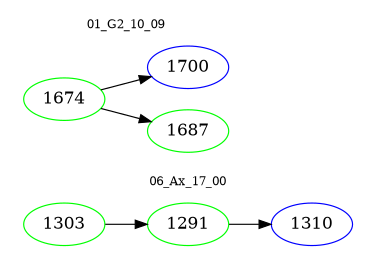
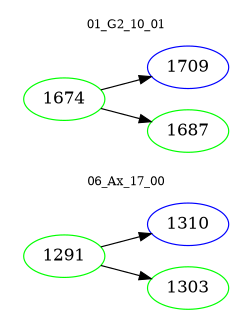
(126, 25) -> (126, 25)
(188, 67) -> (188, 67)
(120, 224) -> (120, 271)
